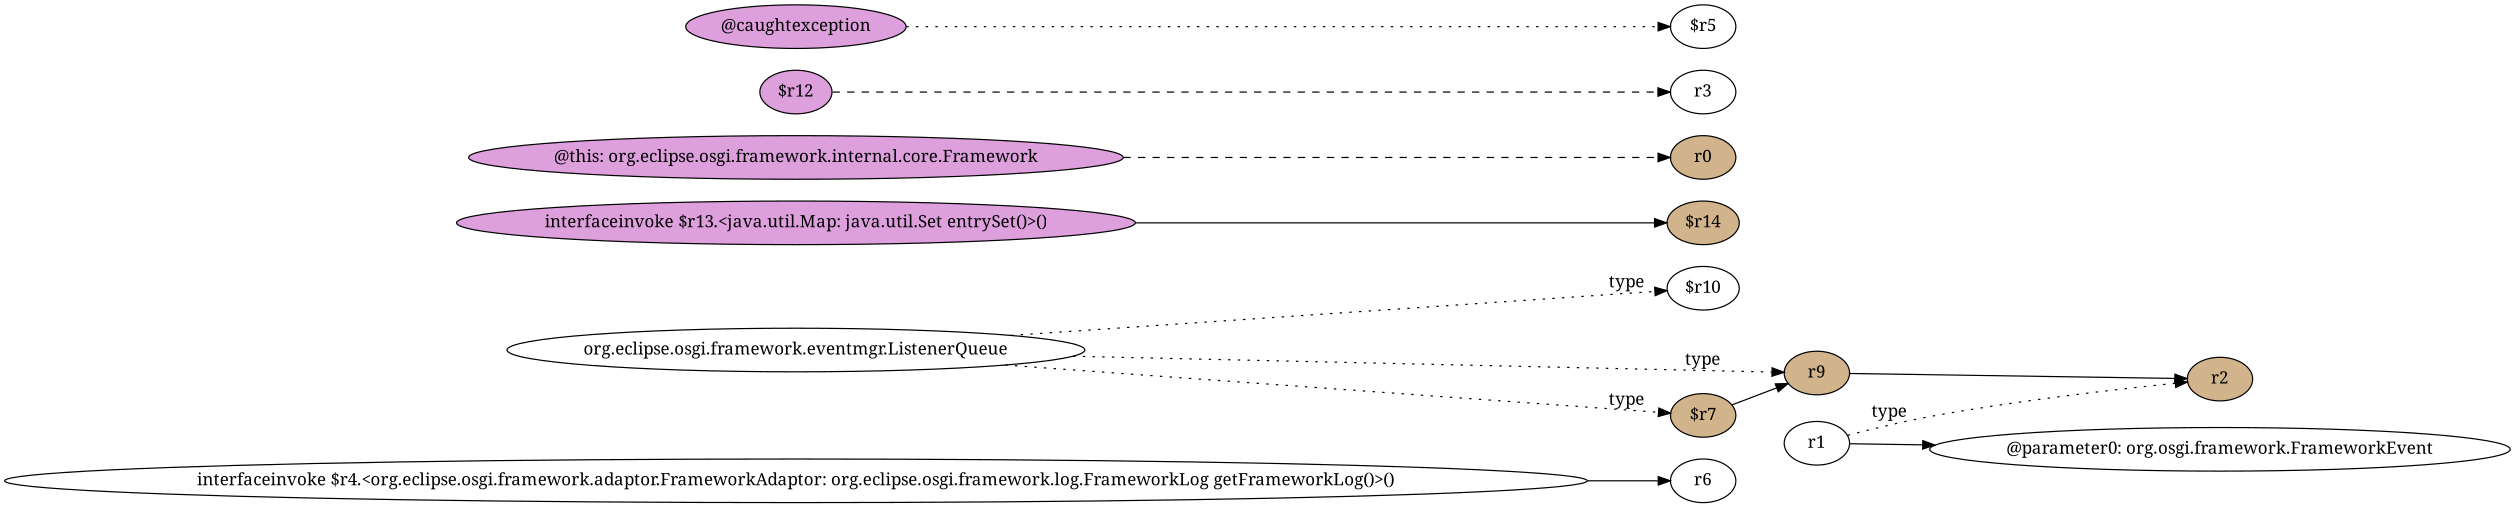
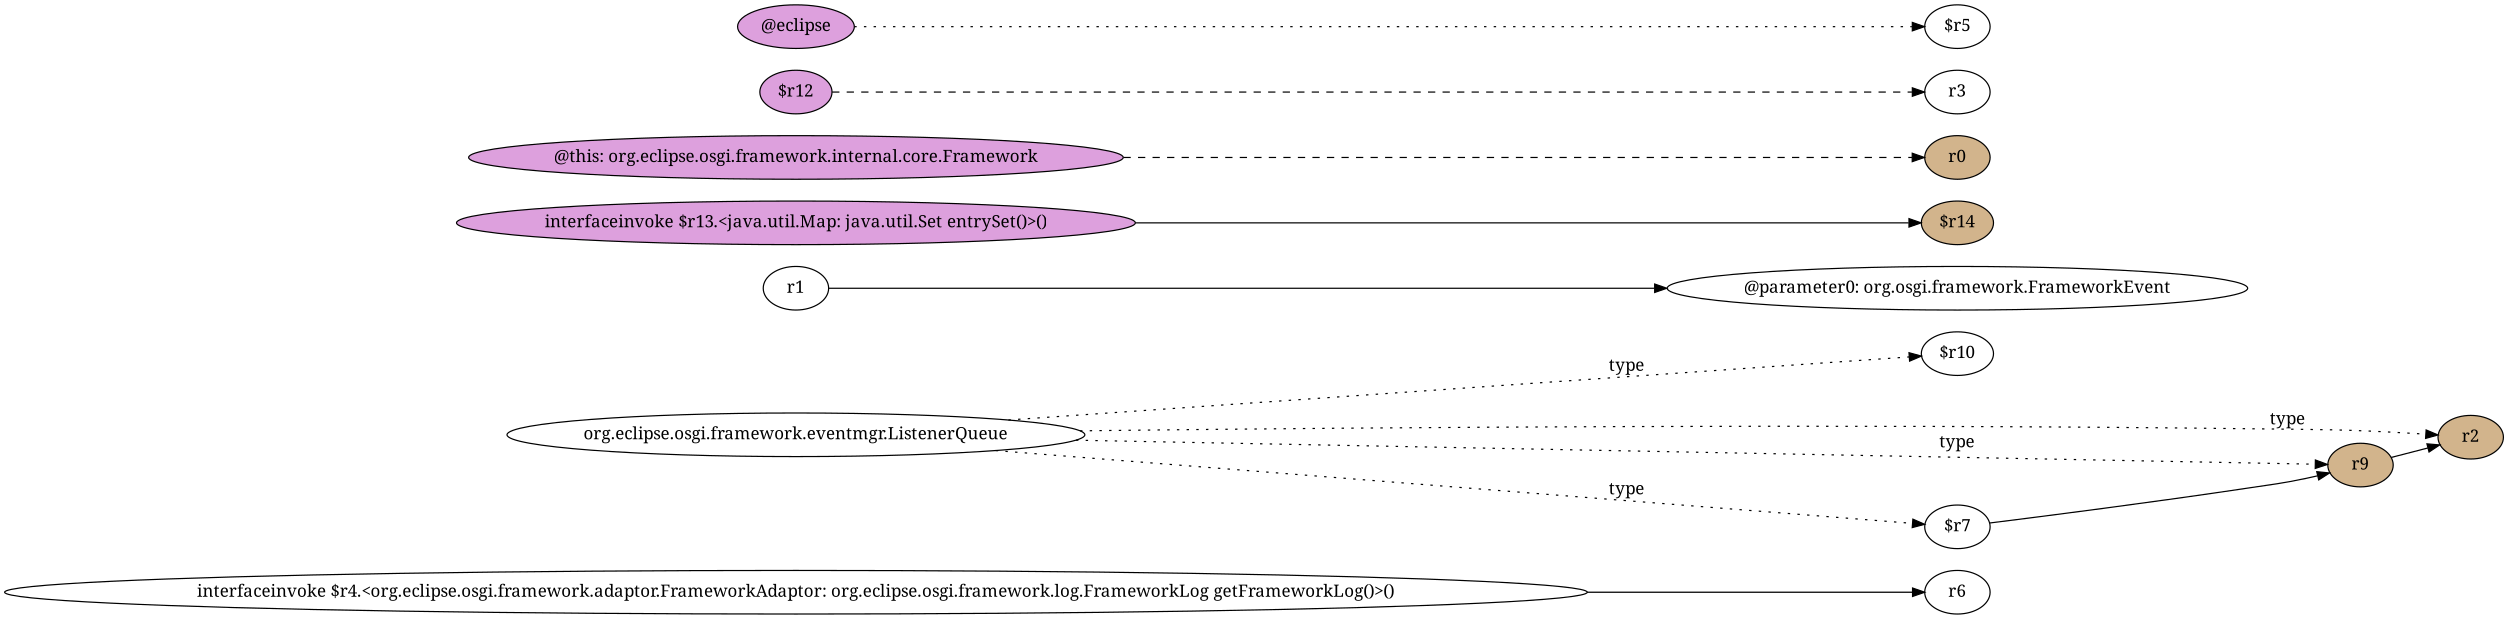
(796, 27) -> (796, 27)
(2011, 403) -> (1753, 426)
(1703, 415) -> (1957, 527)
